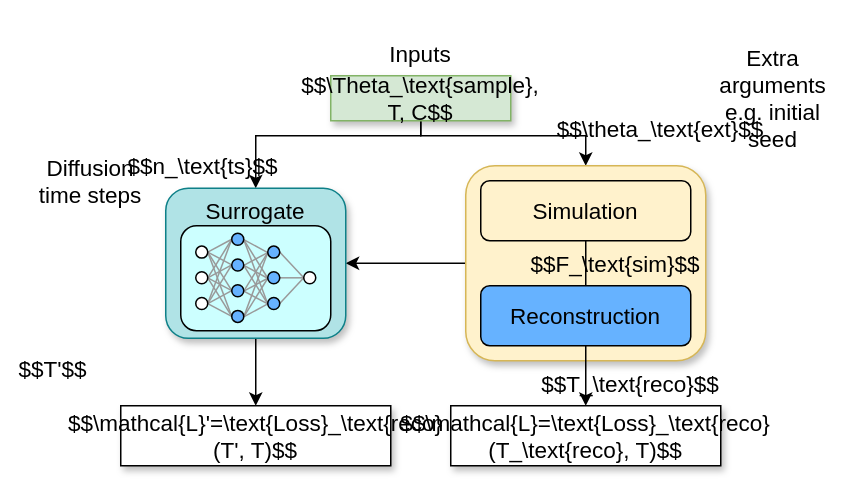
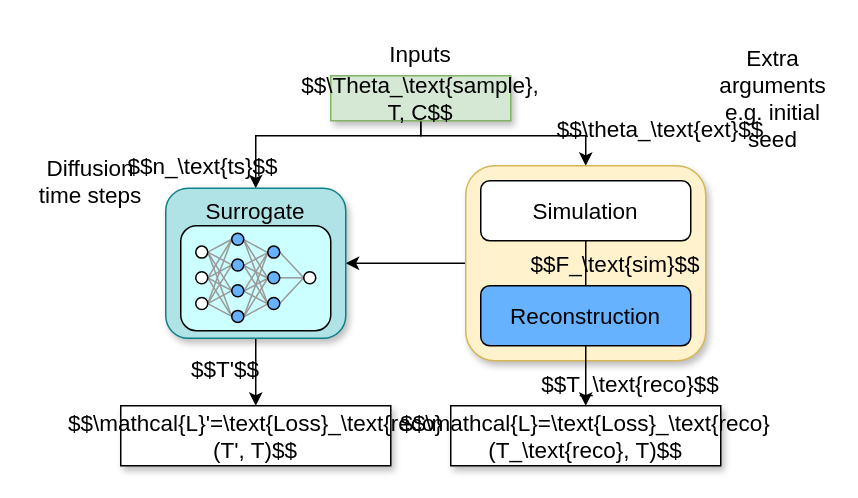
(586, 211) -> (586, 211)
(53, 368) -> (226, 368)
